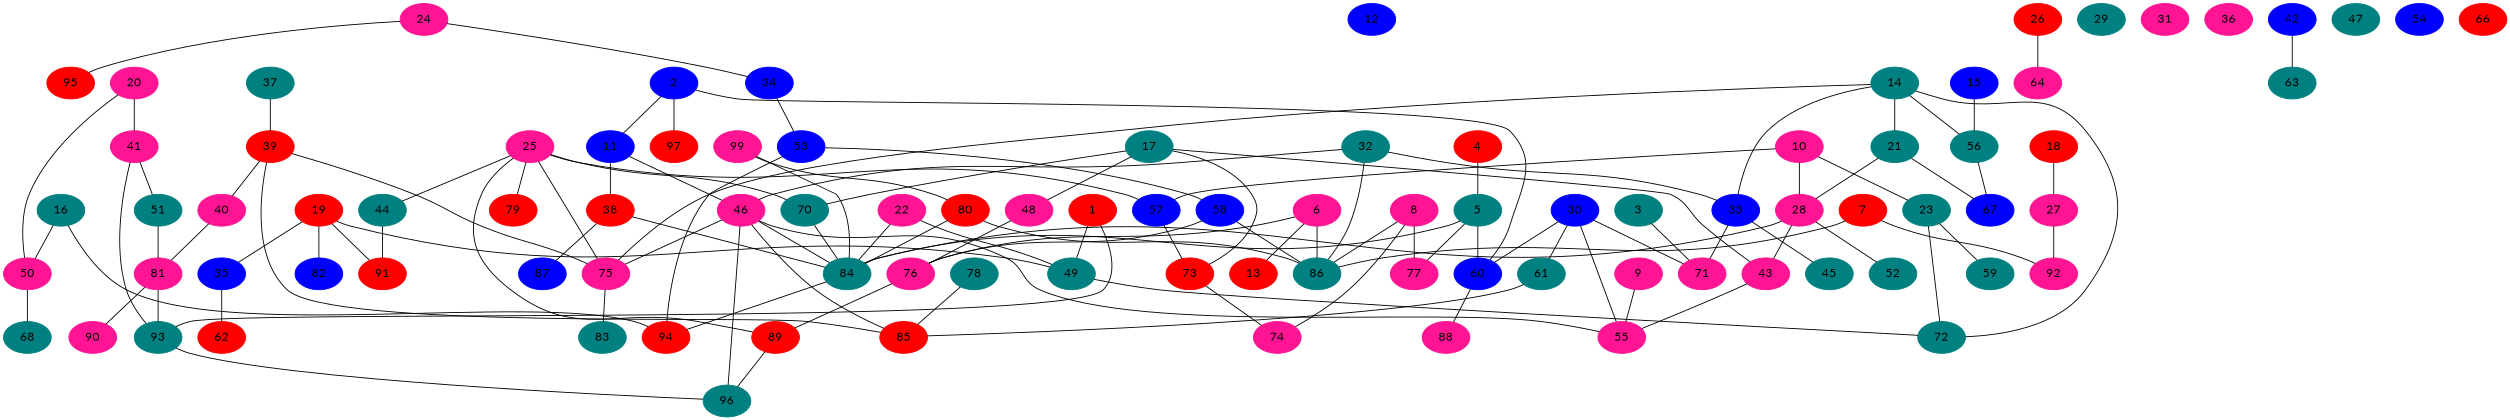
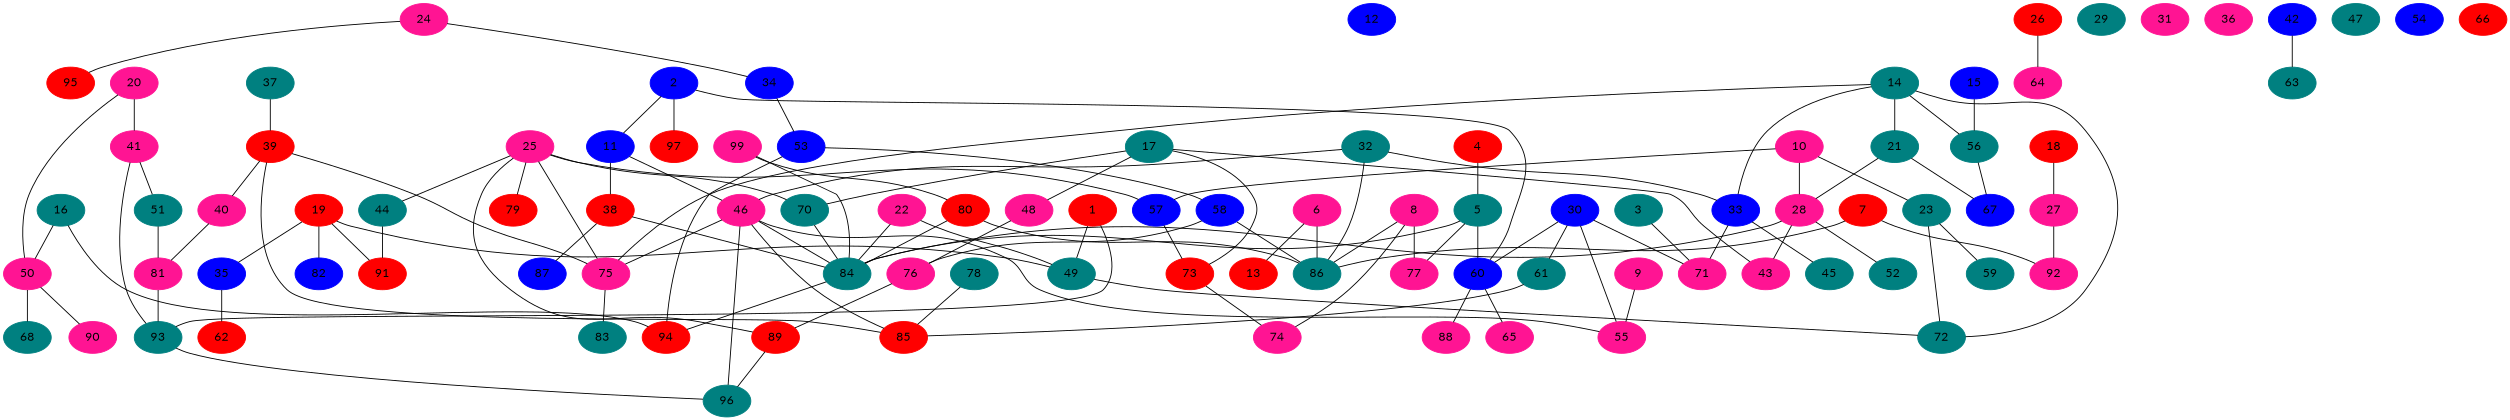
(1176, 235) -> none
(125, 306) -> (60, 306)
(1695, 307) -> none
none -> (1510, 337)
